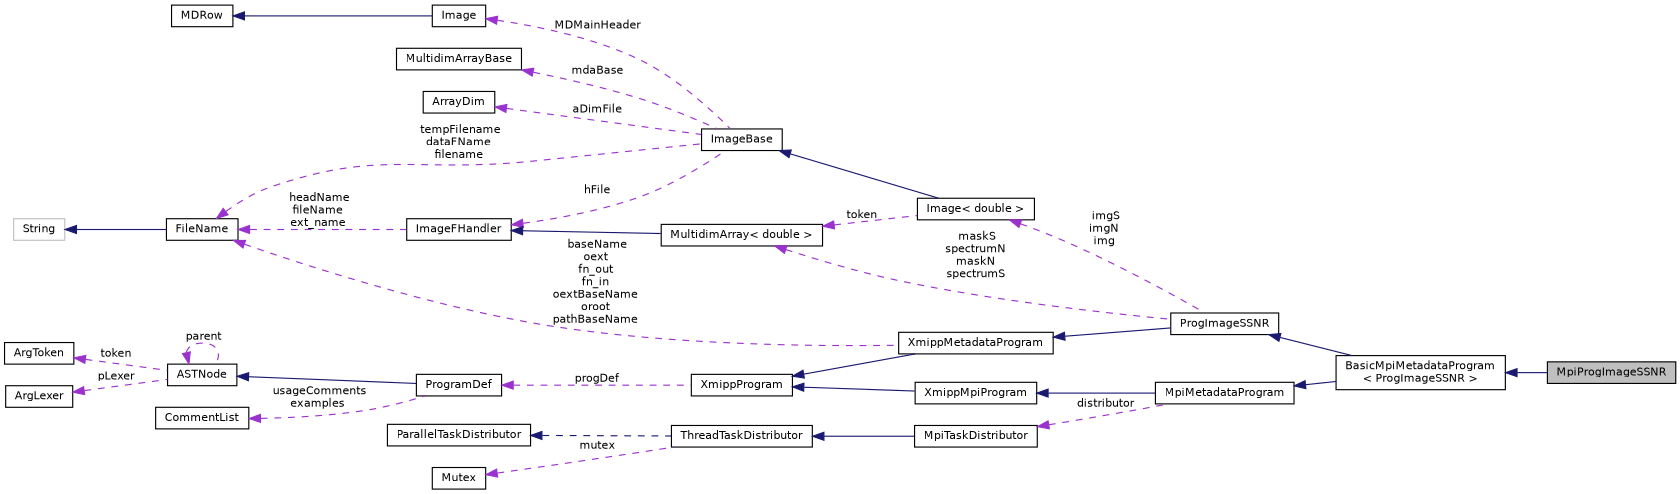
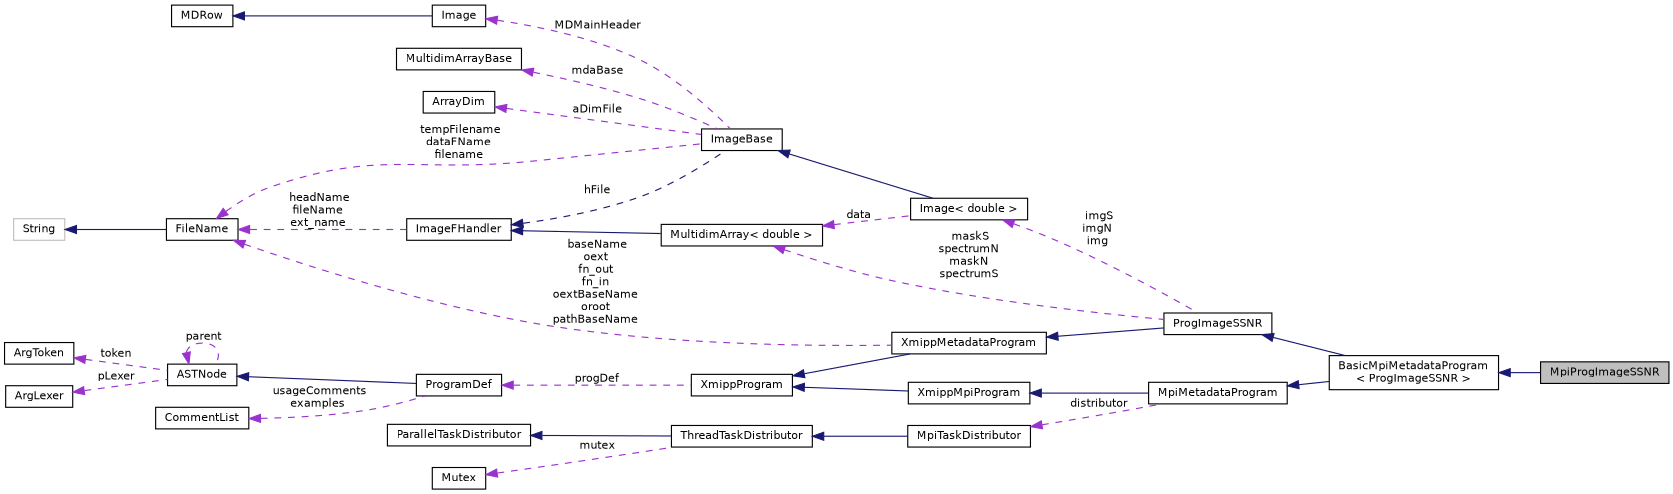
(629, 200) -> (629, 200)
(861, 215) -> (857, 215)
(607, 436) -> (607, 436)
